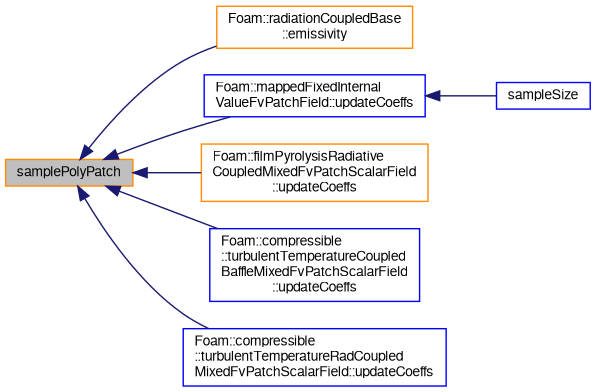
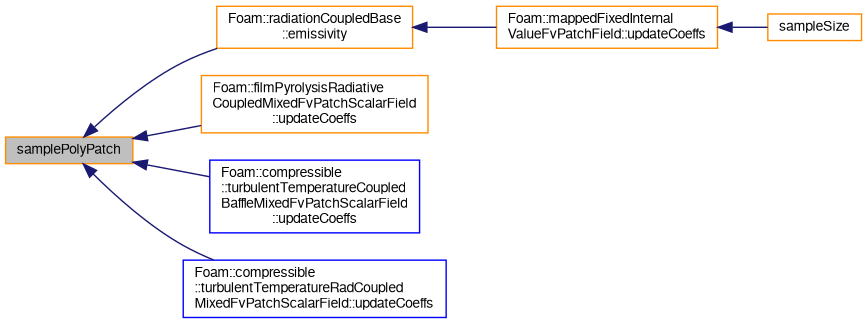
(315, 96) -> (607, 27)
(543, 96) -> (815, 27)
(173, 134) -> (462, 27)
